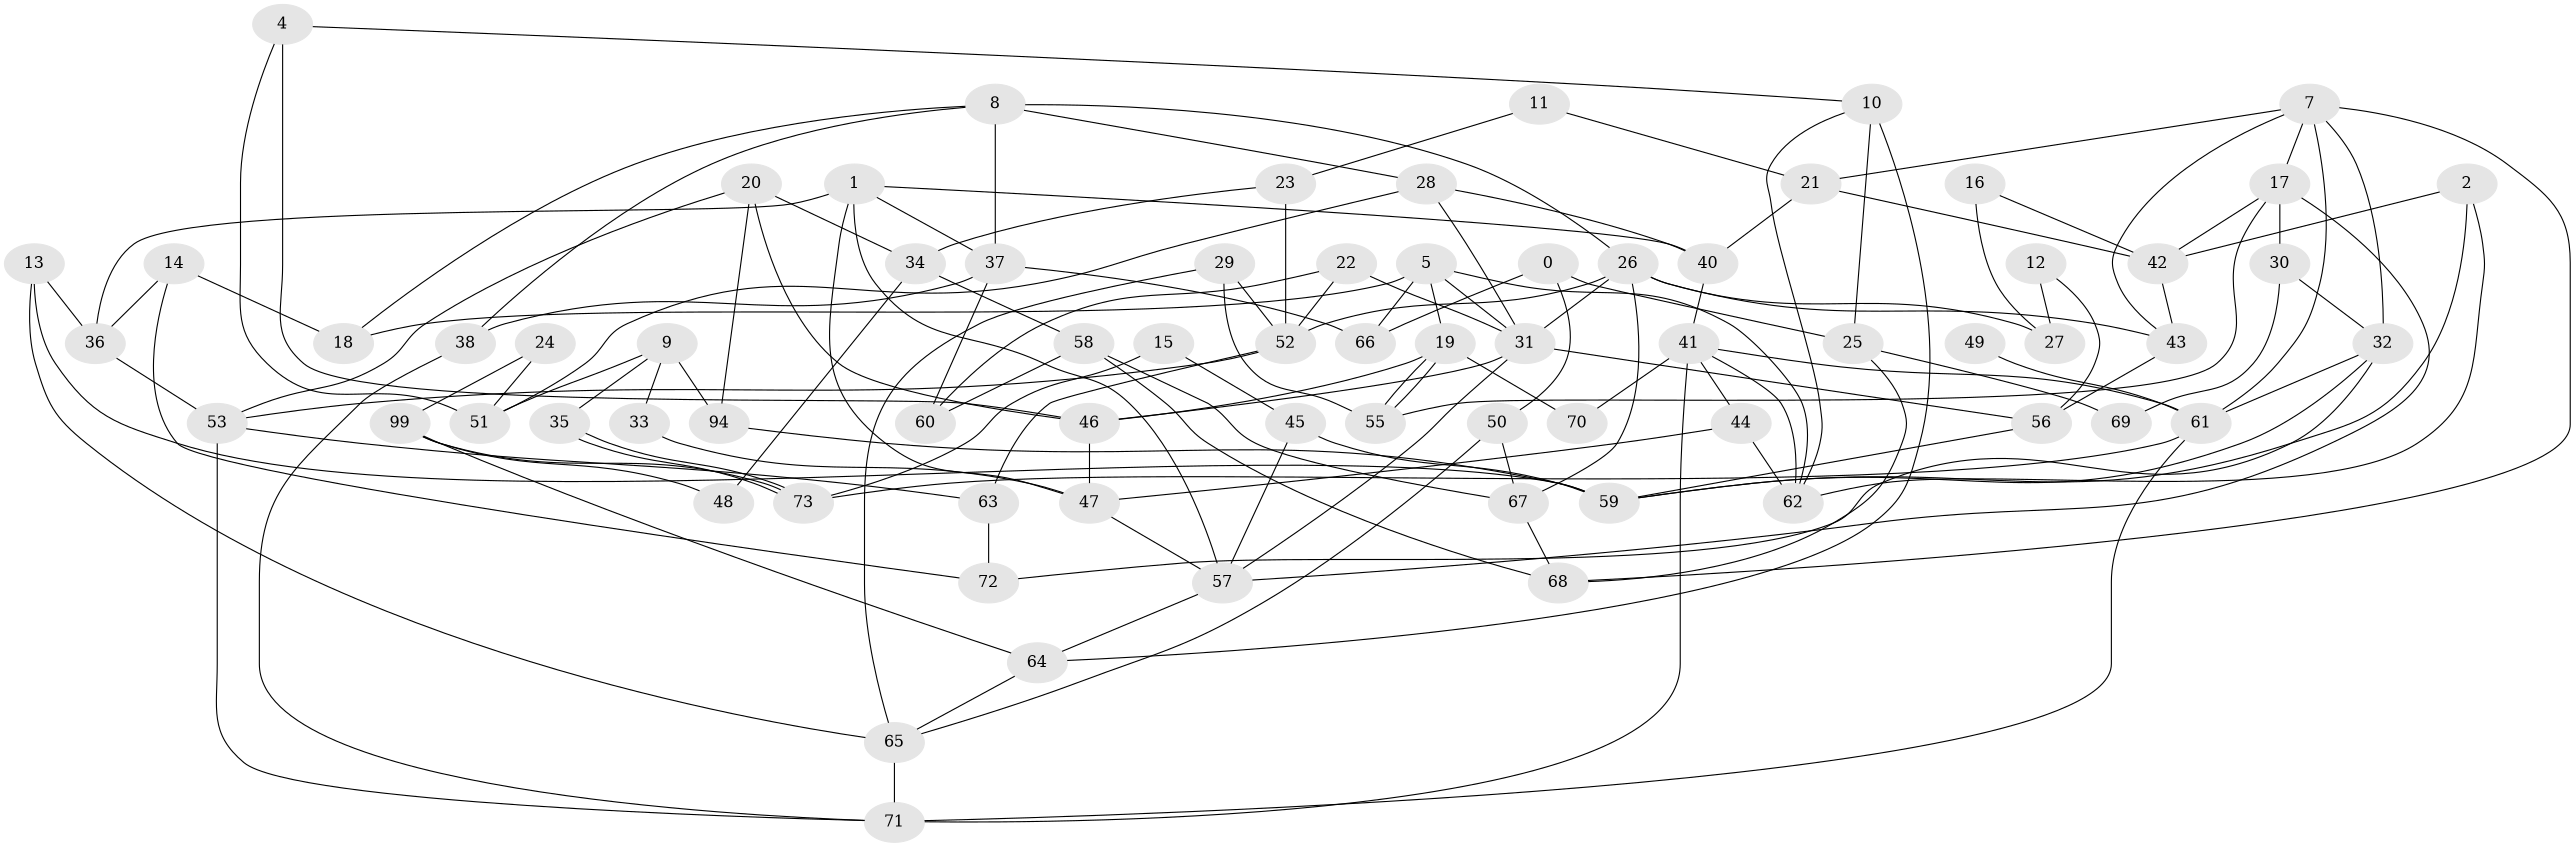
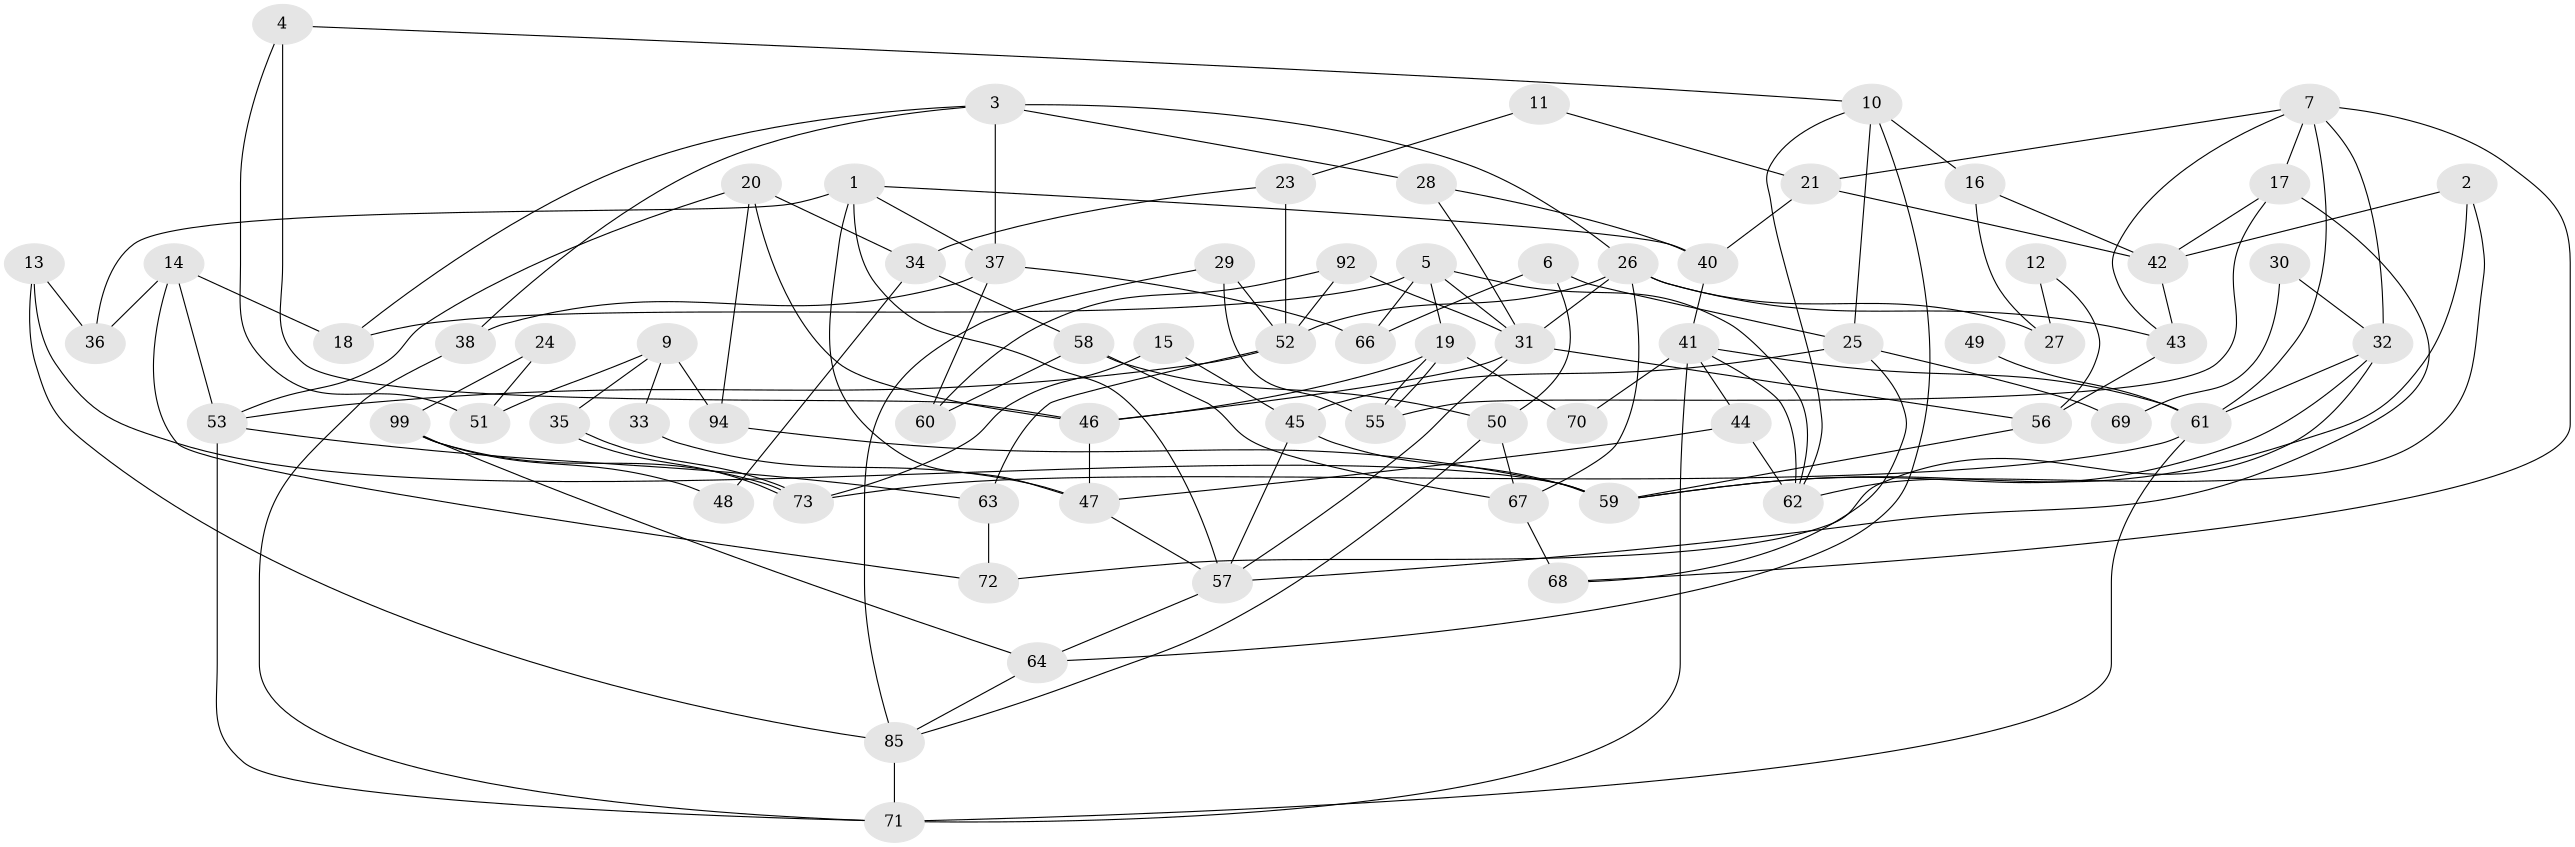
(995, 104) -> (995, 104)
none -> (1924, 144)
(2280, 224) -> none
(1347, 264) -> (1347, 264)
(1548, 264) -> (1548, 264)
(1010, 287) -> none
none -> (1570, 373)
(162, 387) -> (196, 344)
(1303, 494) -> (1260, 388)
(894, 743) -> (894, 743)
